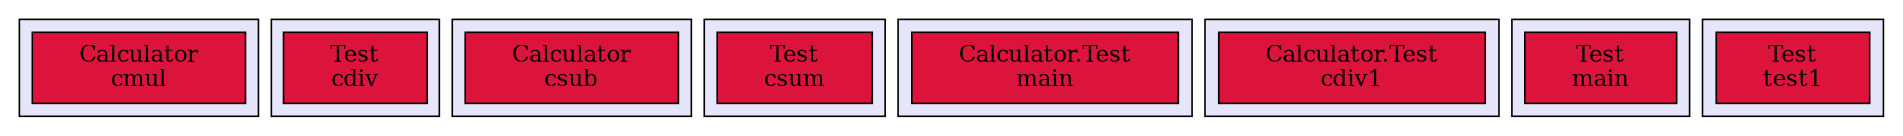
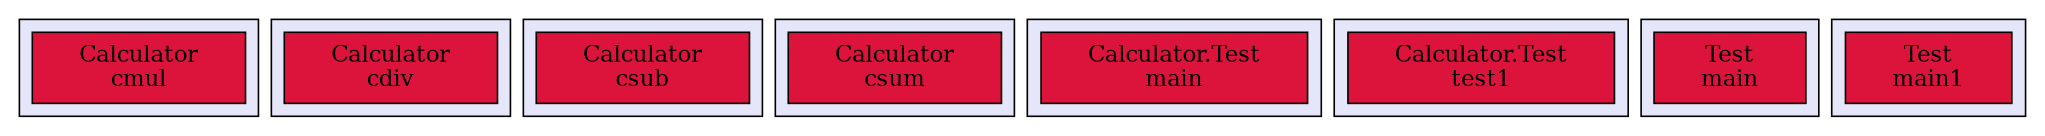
(355, 68) -> (391, 68)
(795, 68) -> (895, 68)
(1352, 68) -> (1481, 68)
(1793, 68) -> (1929, 68)
